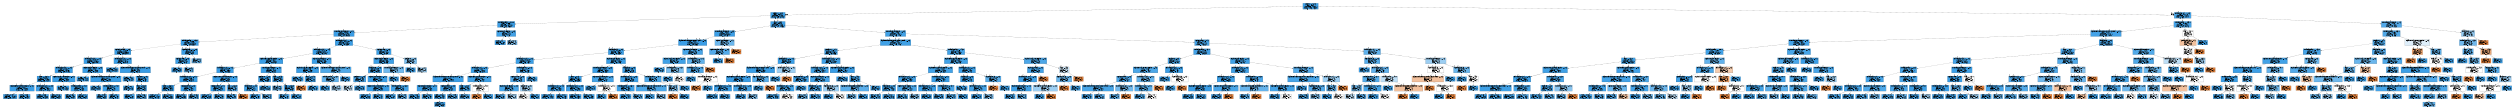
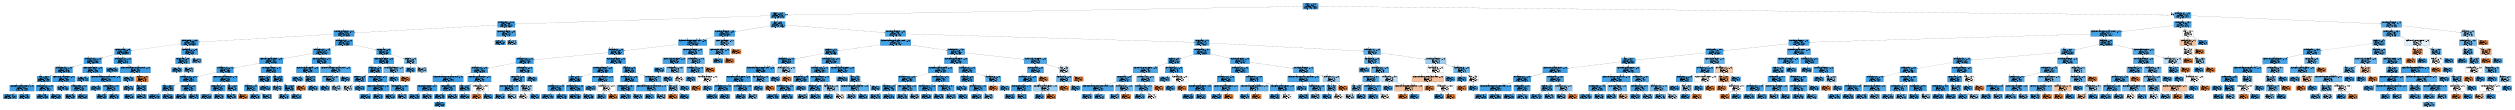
(2486, 61) -> (2486, 61)
(142, 79) -> (142, 79)
(2229, 88) -> (2229, 88)
(787, 97) -> (787, 97)
